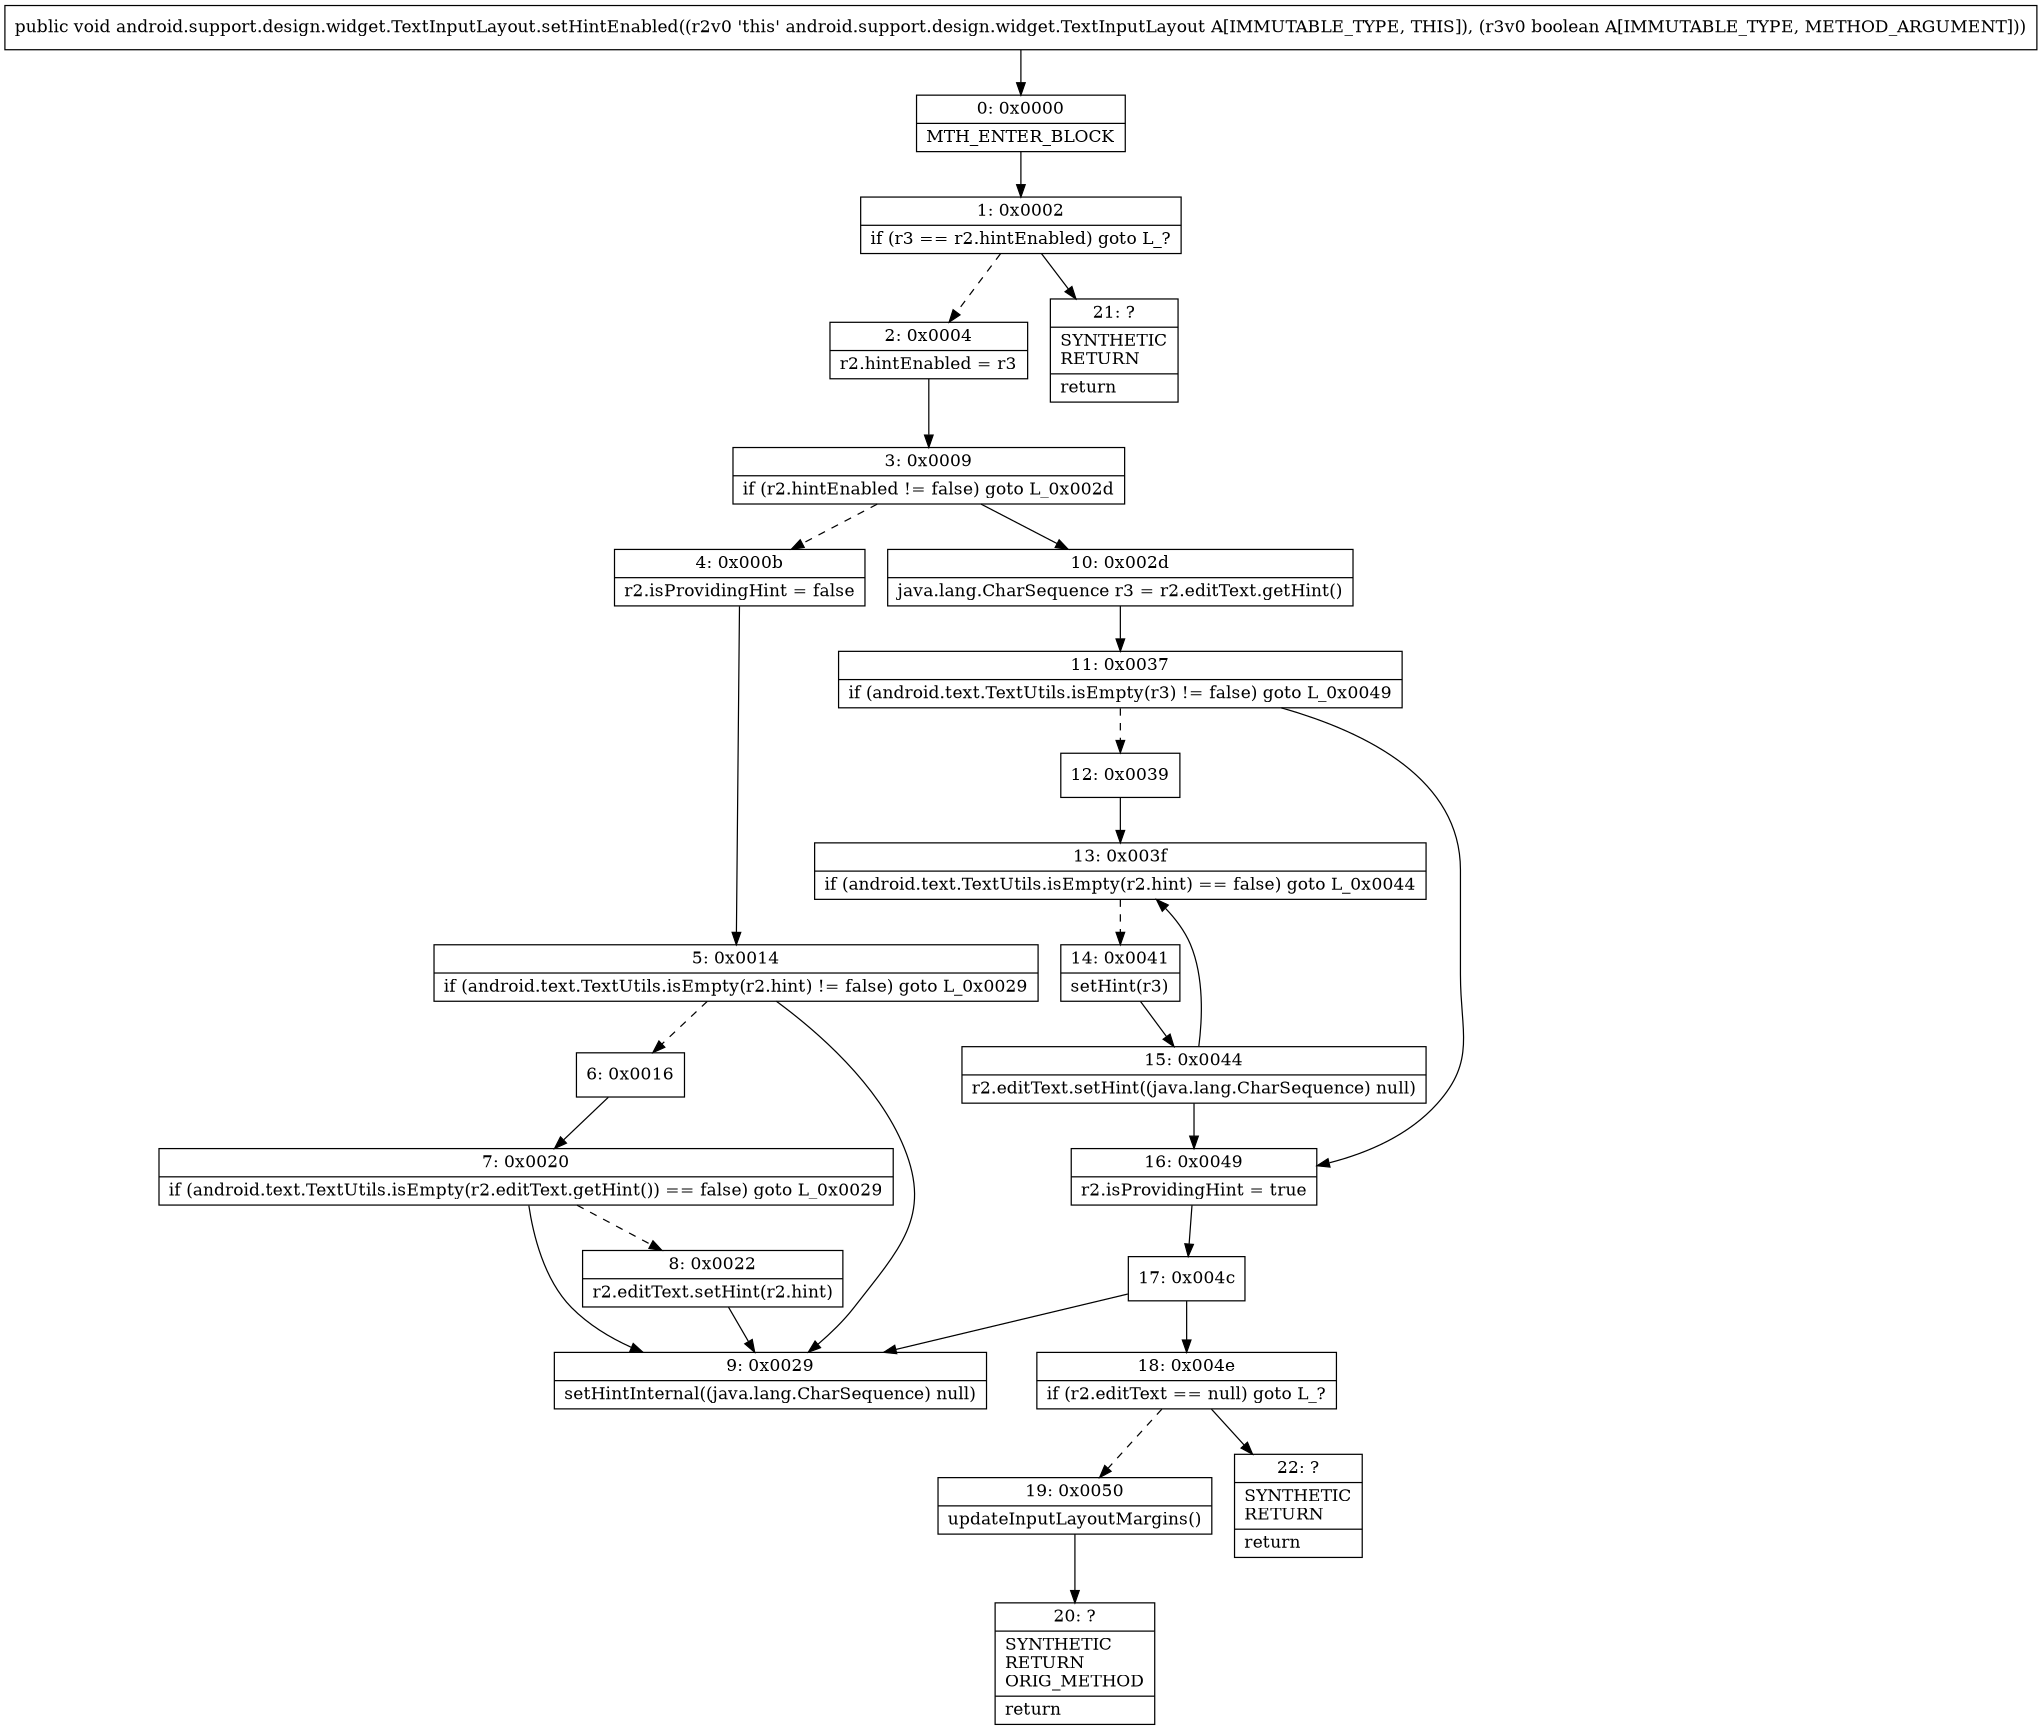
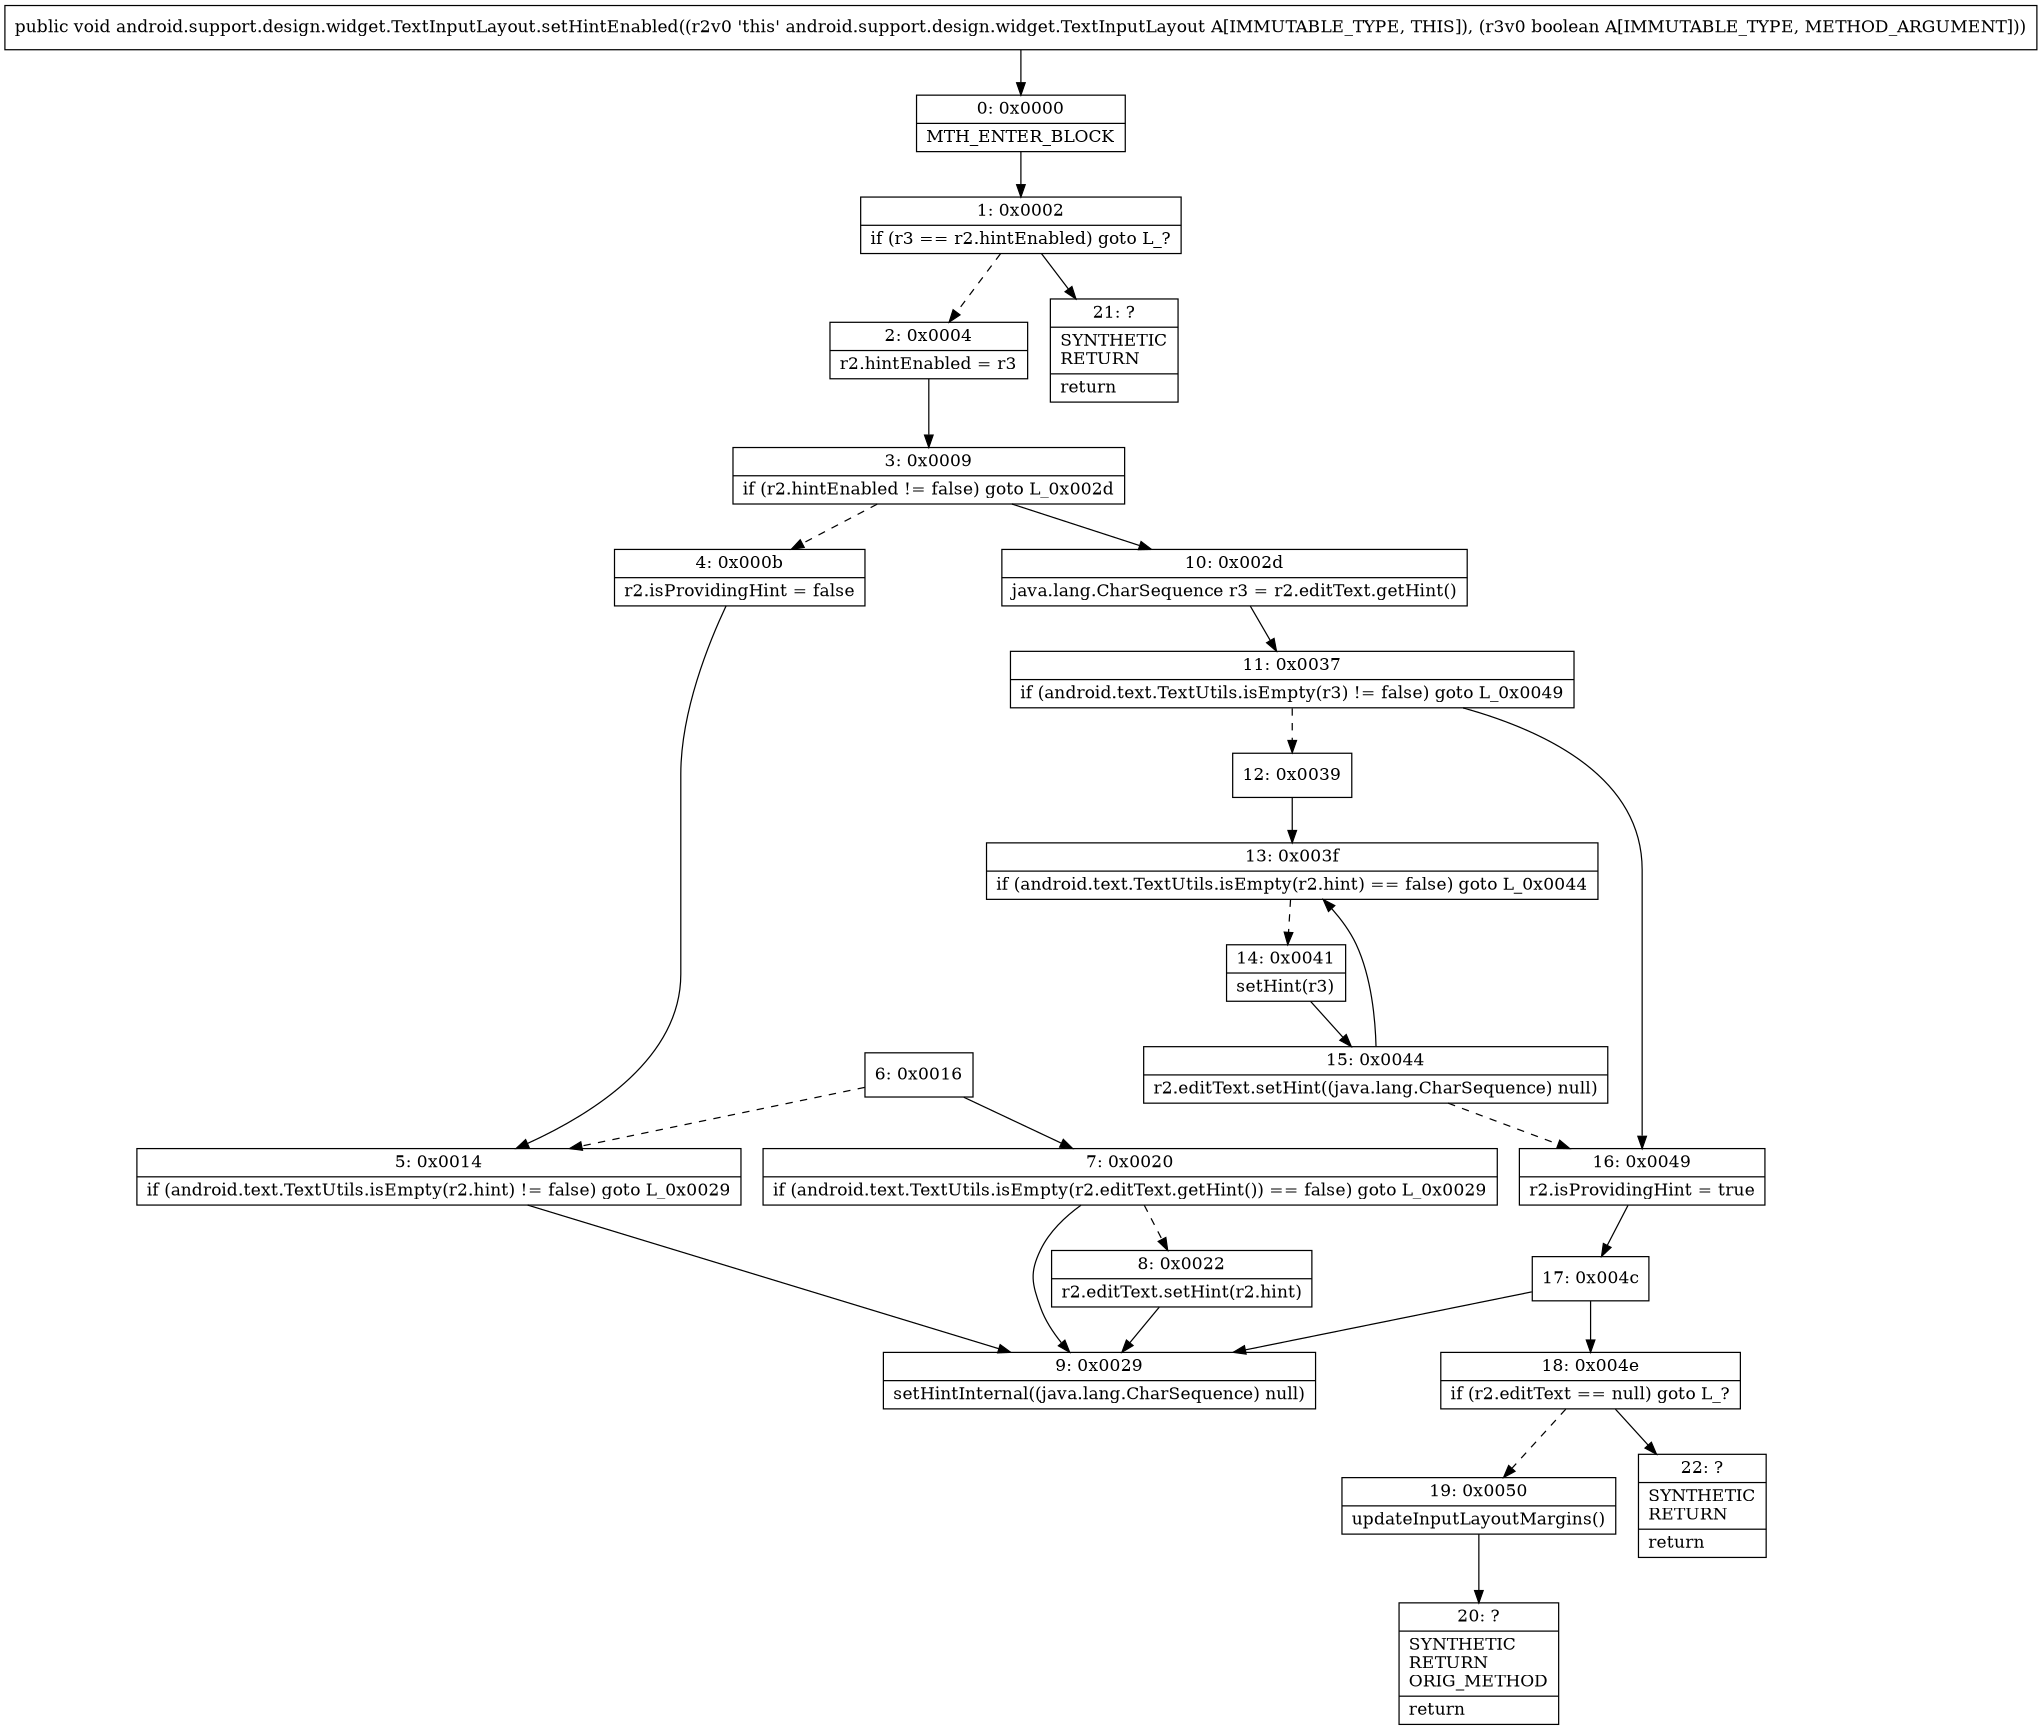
(685, 1023) -> (723, 1117)
(1194, 1120) -> (1503, 1124)
